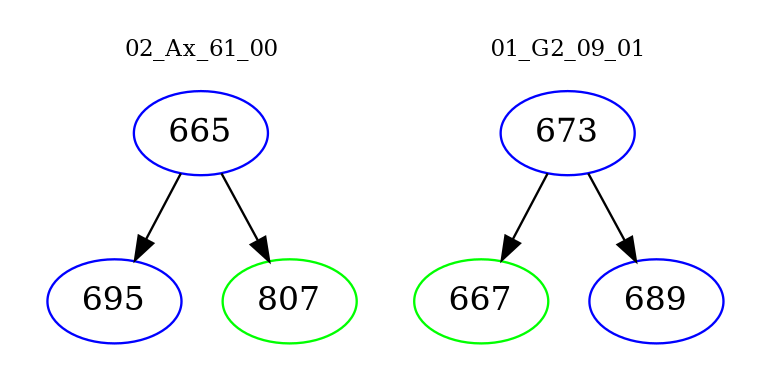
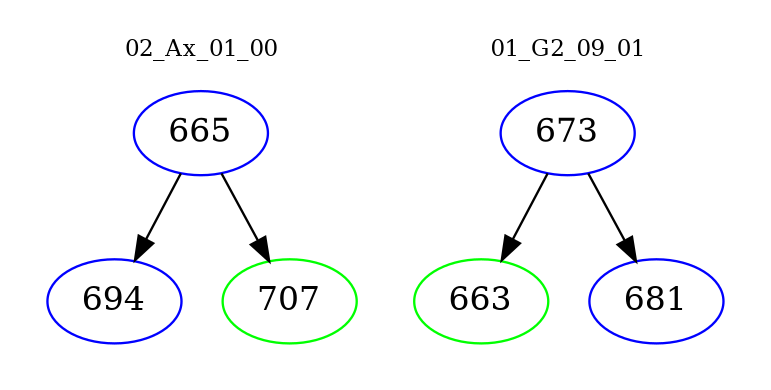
(202, 50) -> (202, 50)
(114, 301) -> (114, 301)
(290, 301) -> (290, 301)
(481, 301) -> (481, 301)
(656, 301) -> (656, 301)
